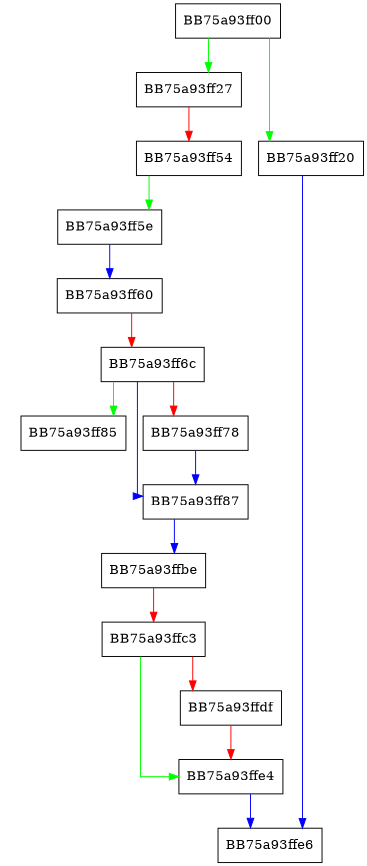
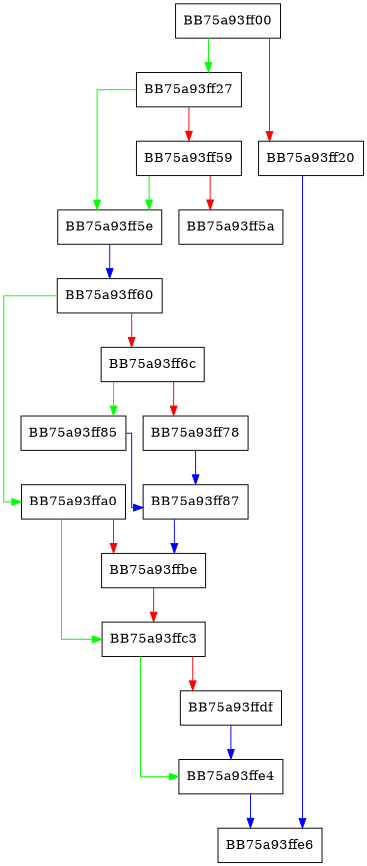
(270, 85) -> (270, 85)
none -> (97, 125)
(189, 158) -> (189, 158)
none -> (231, 227)
(137, 439) -> (132, 469)
none -> (73, 502)
(231, 737) -> (231, 737)
